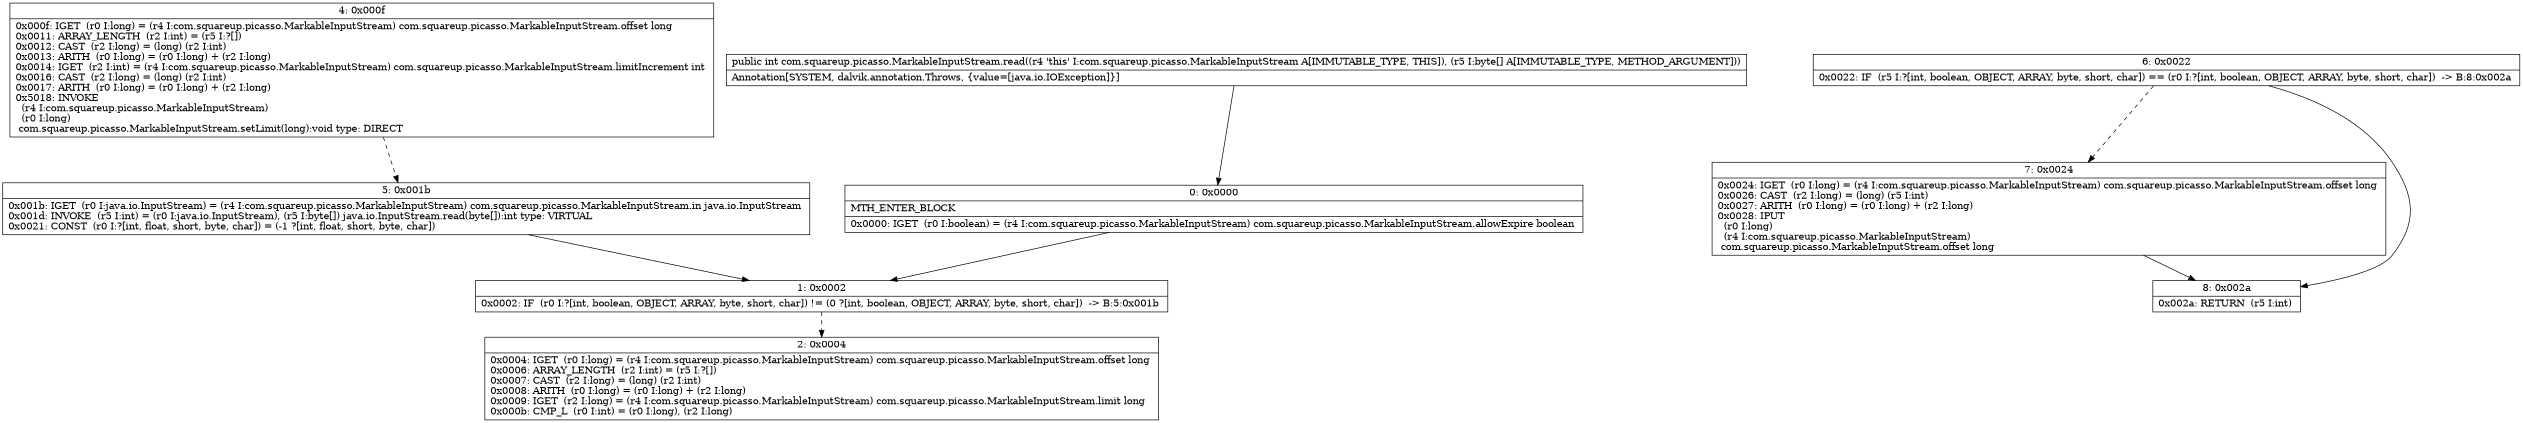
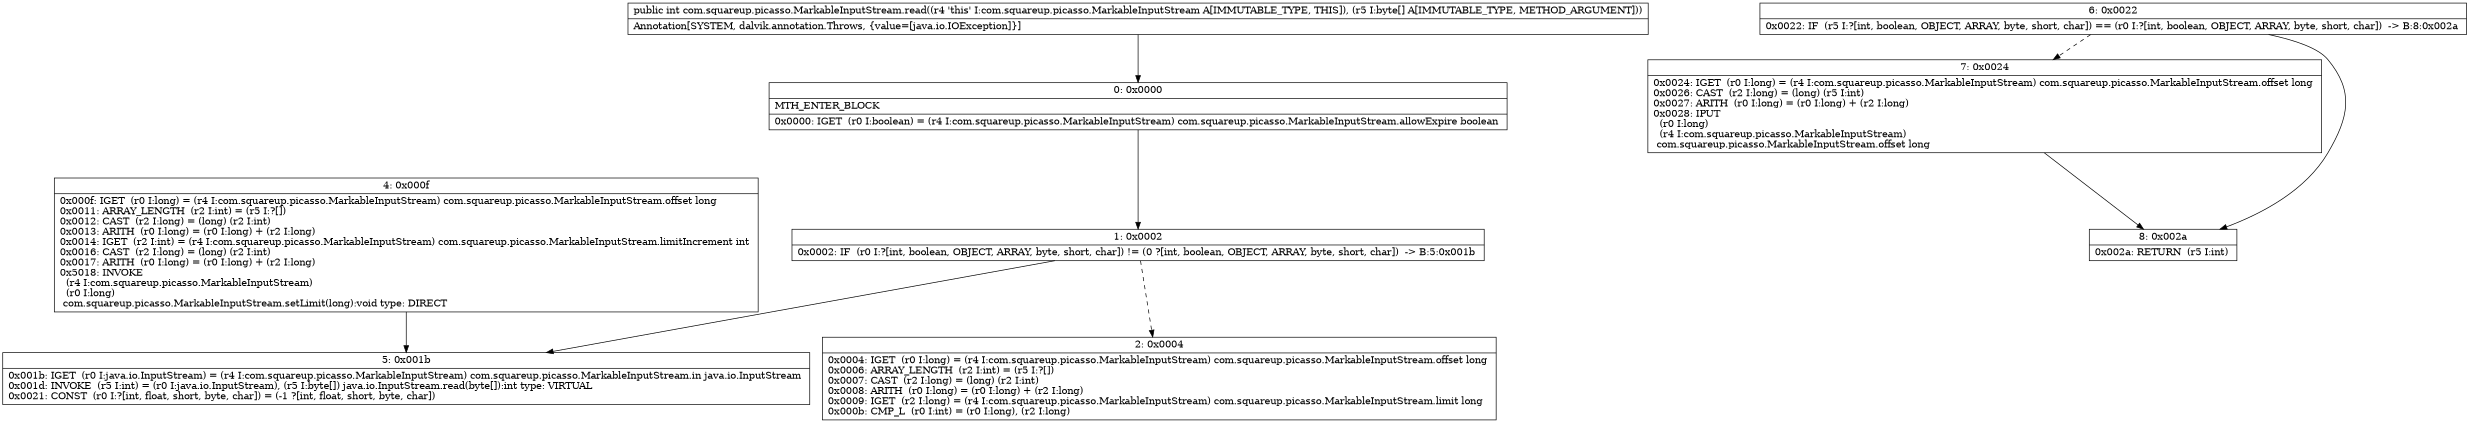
(390, 157) -> (406, 329)
(635, 257) -> (804, 306)
